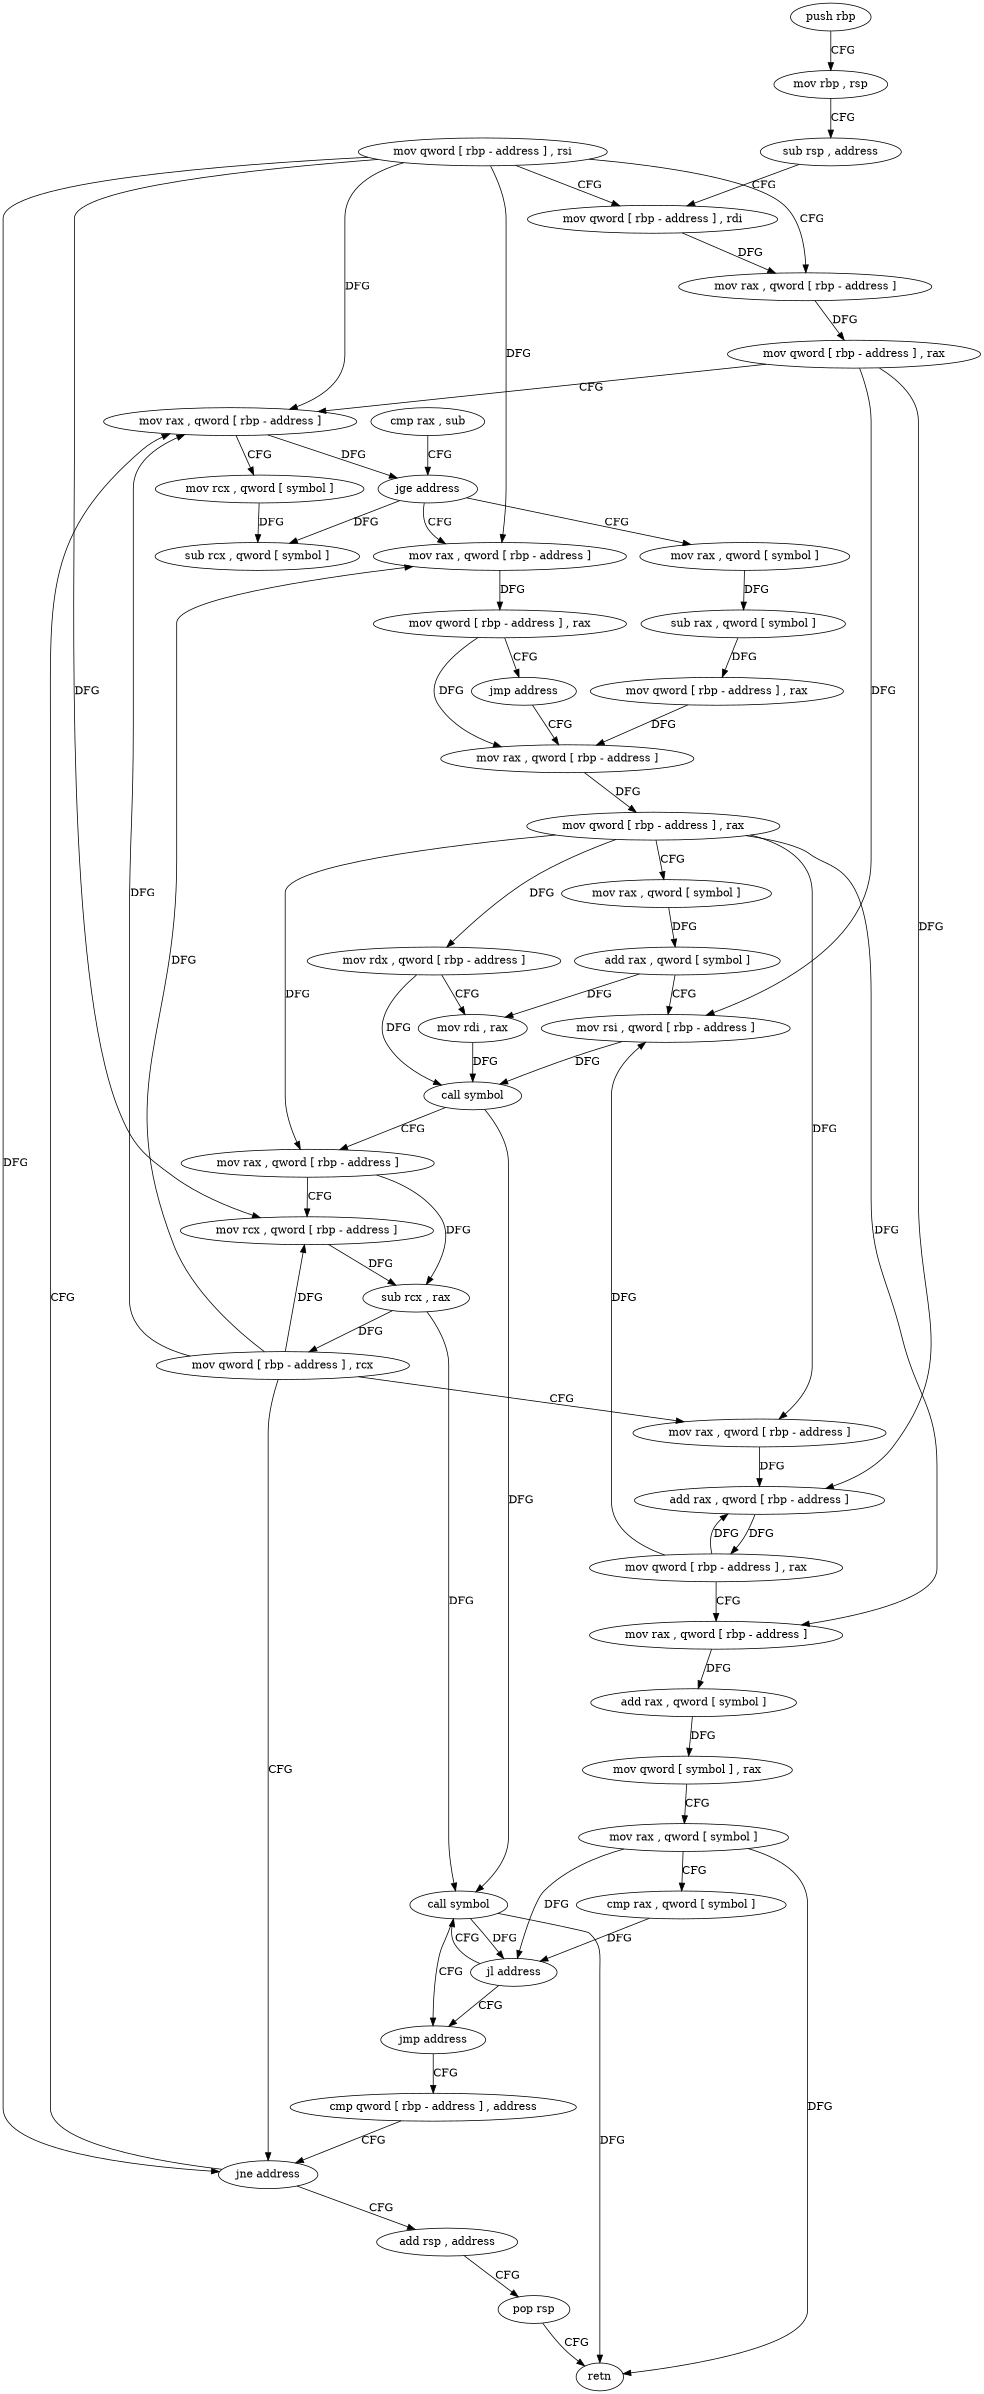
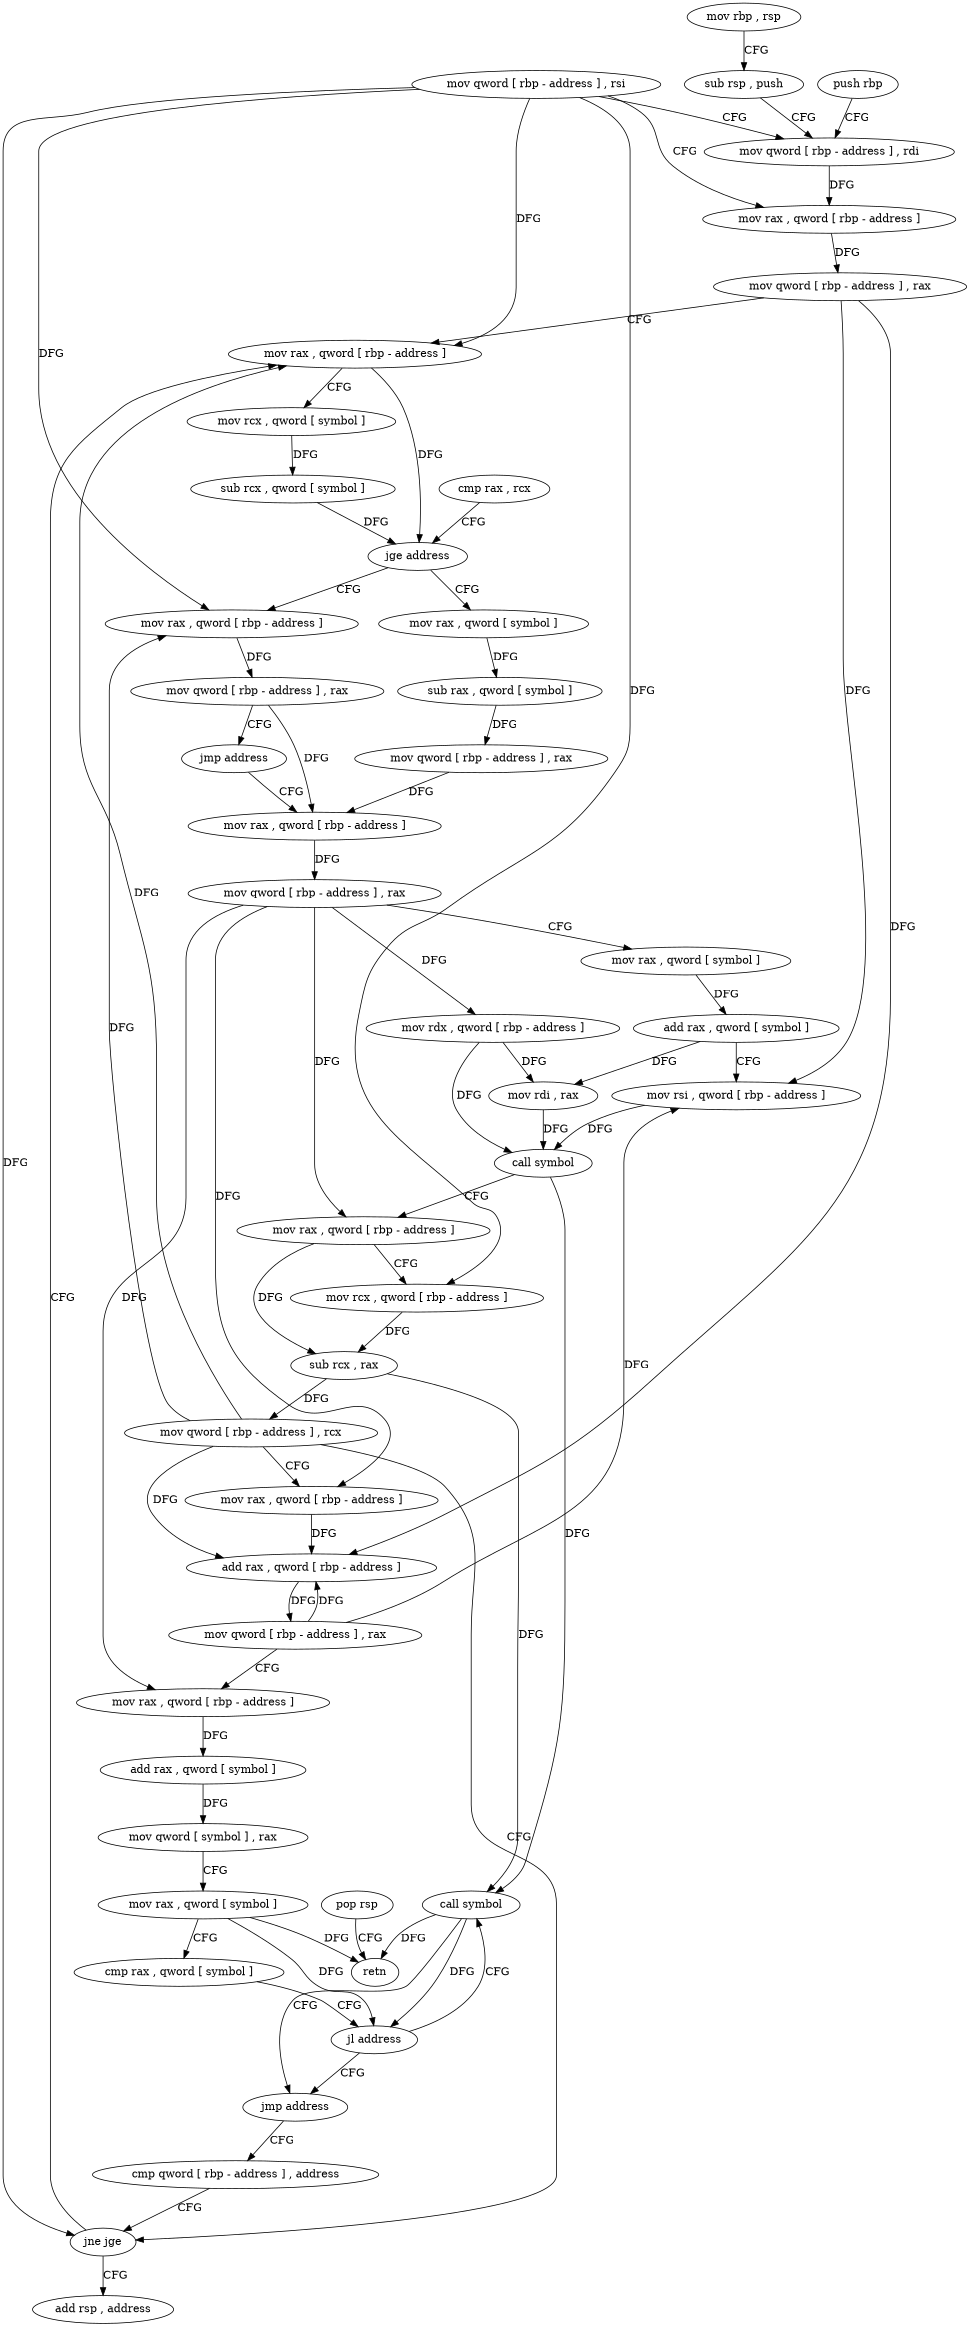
(831, 47) -> (845, 115)
(831, 152) -> (744, 84)
(428, 422) -> (494, 489)
(348, 521) -> (353, 521)
(467, 995) -> (534, 1062)
(294, 1302) -> (148, 1502)
(620, 1939) -> (350, 2006)
(268, 2175) -> (103, 2242)
(488, 2274) -> none
